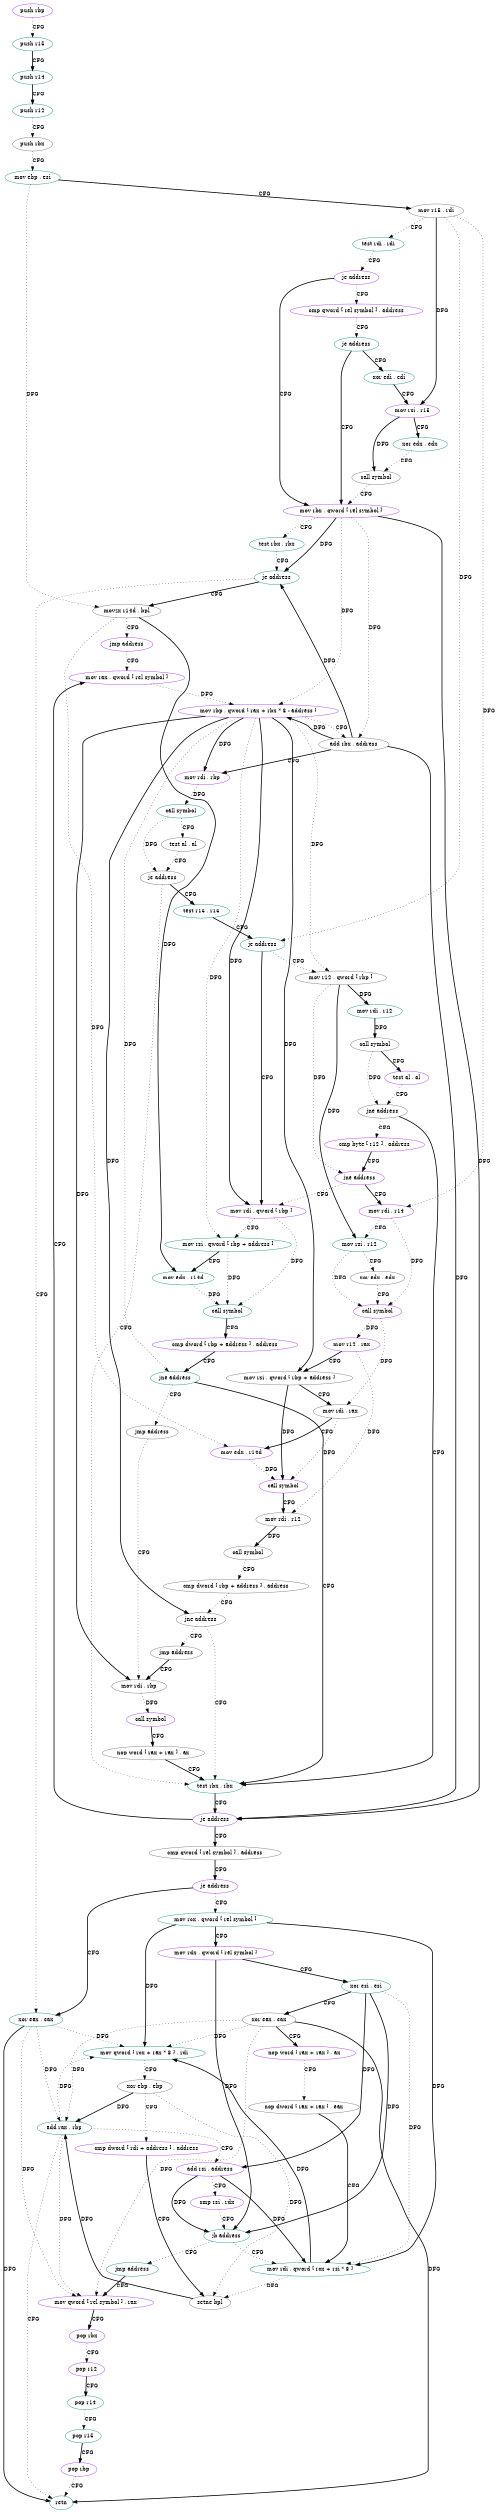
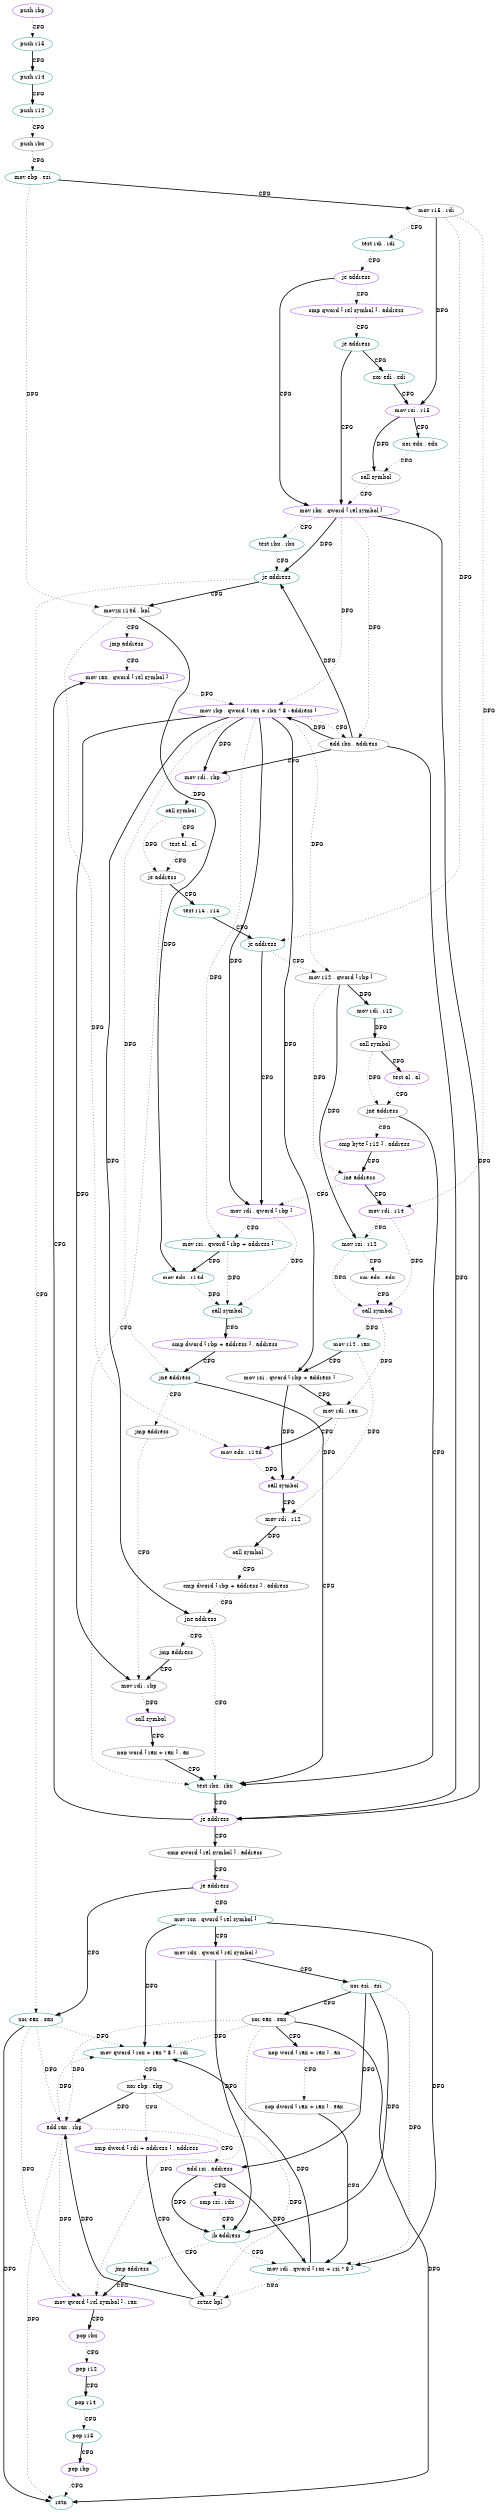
(352, 1345) -> (352, 1345)
(64, 2128) -> (64, 2128)
(34, 2319) -> (34, 2319)
